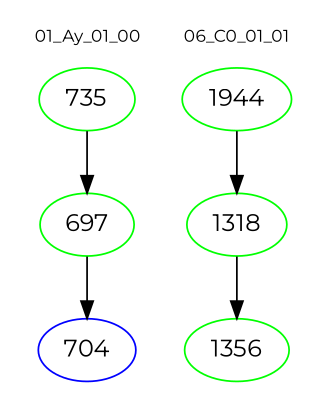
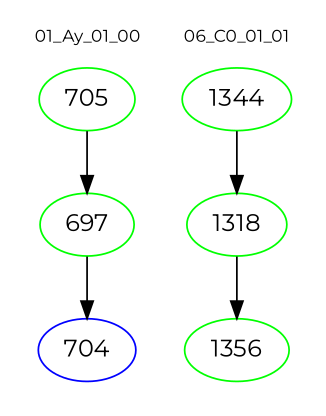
(87, 99) -> (87, 99)
(237, 99) -> (237, 99)
